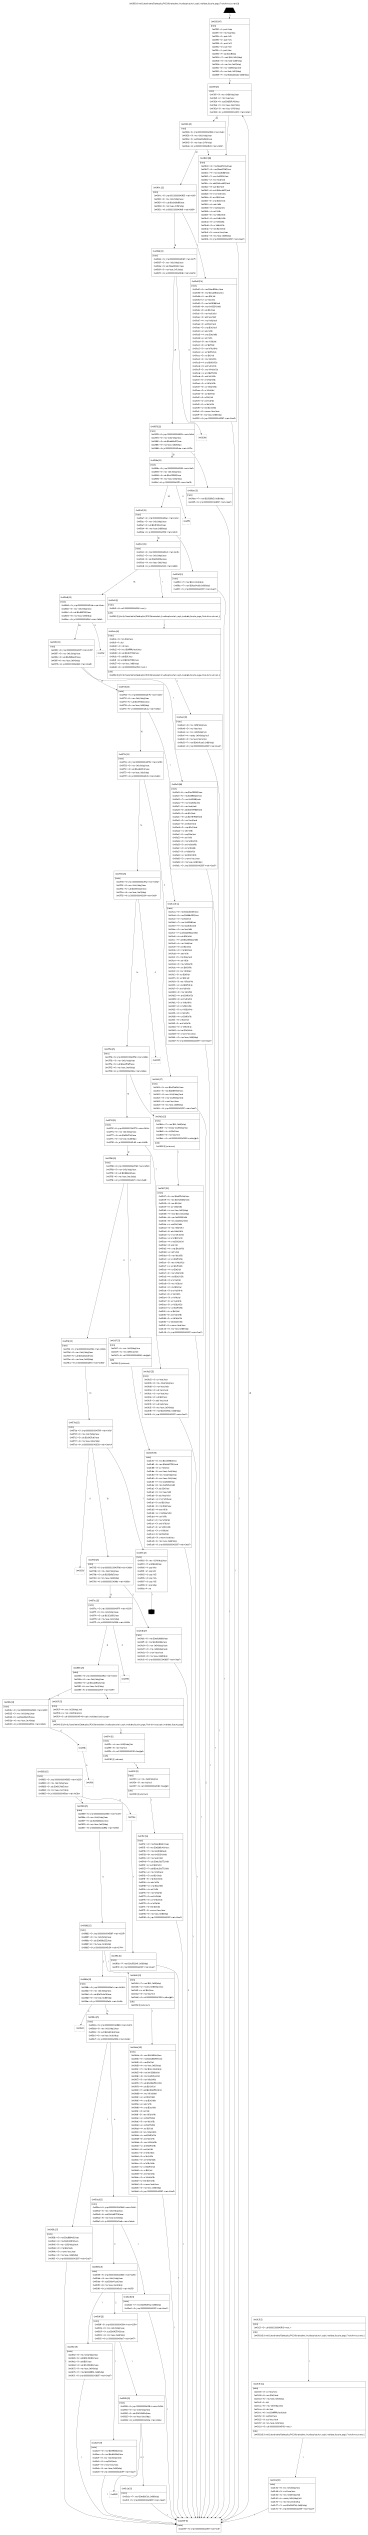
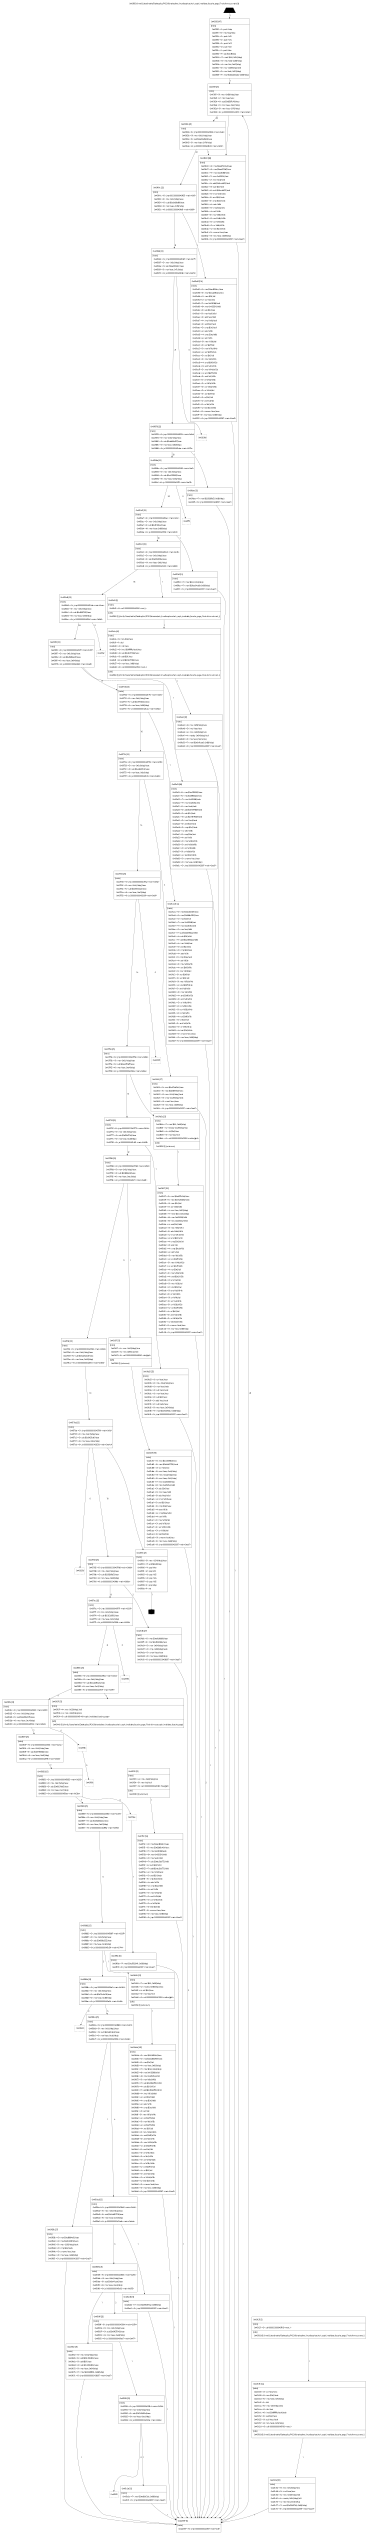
none -> (40, 1748)
(124, 1748) -> none
(114, 2458) -> none
